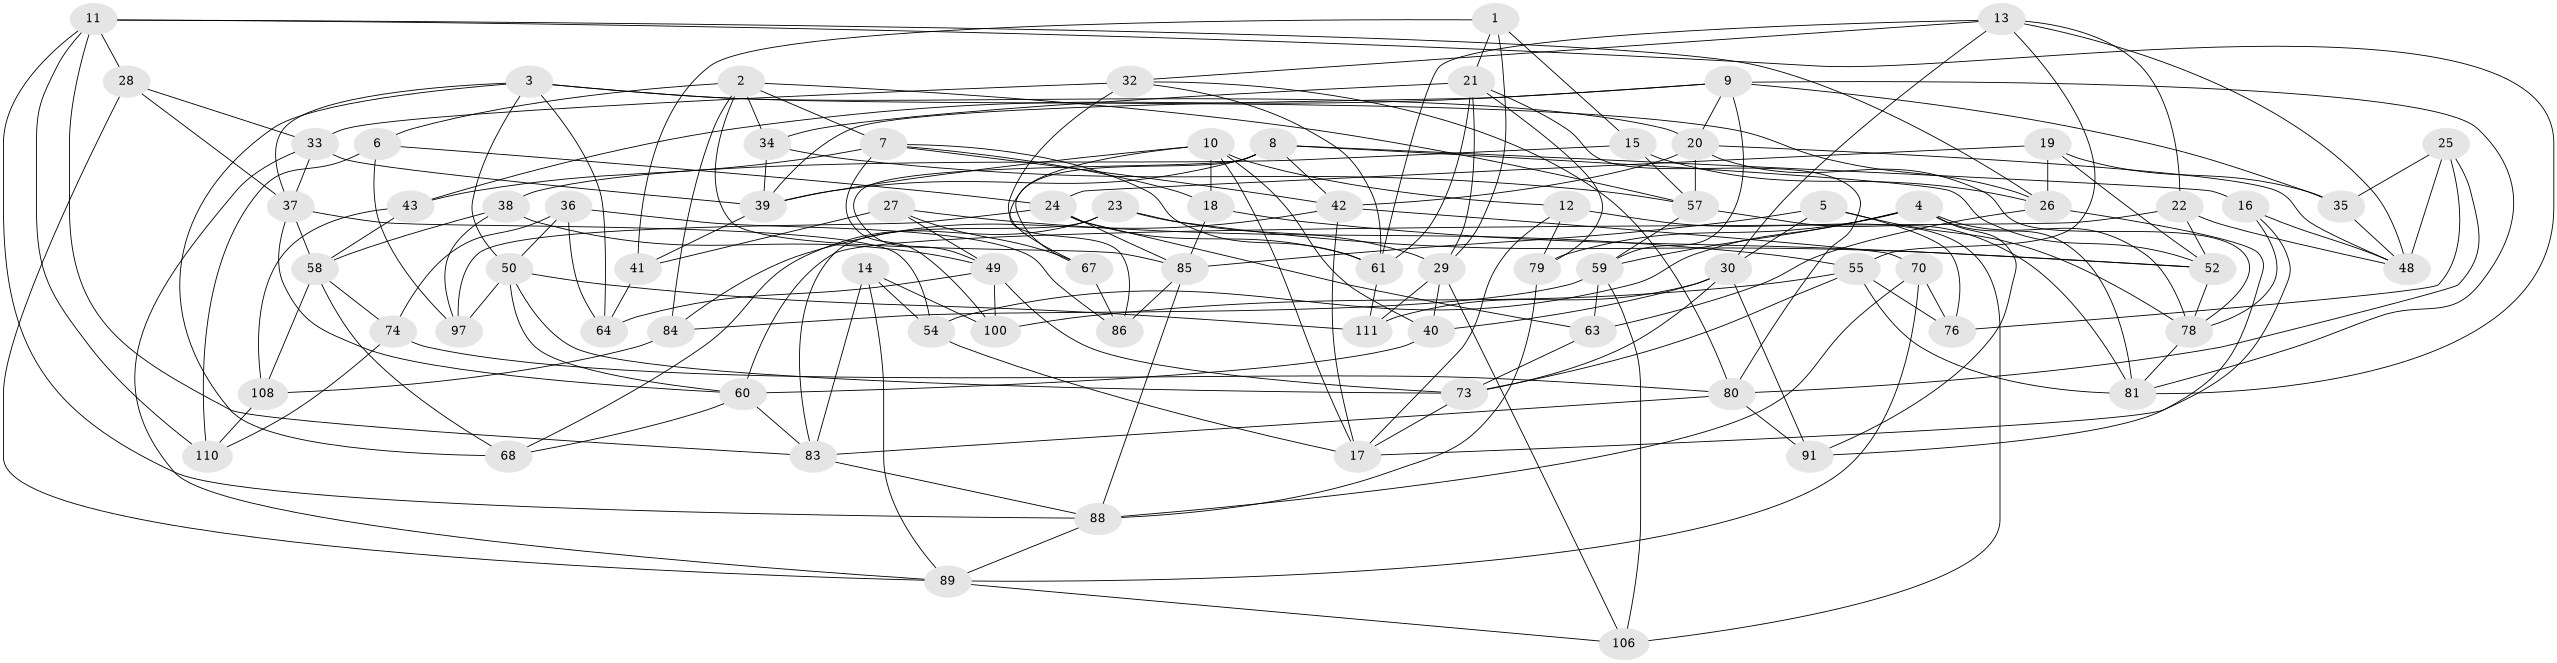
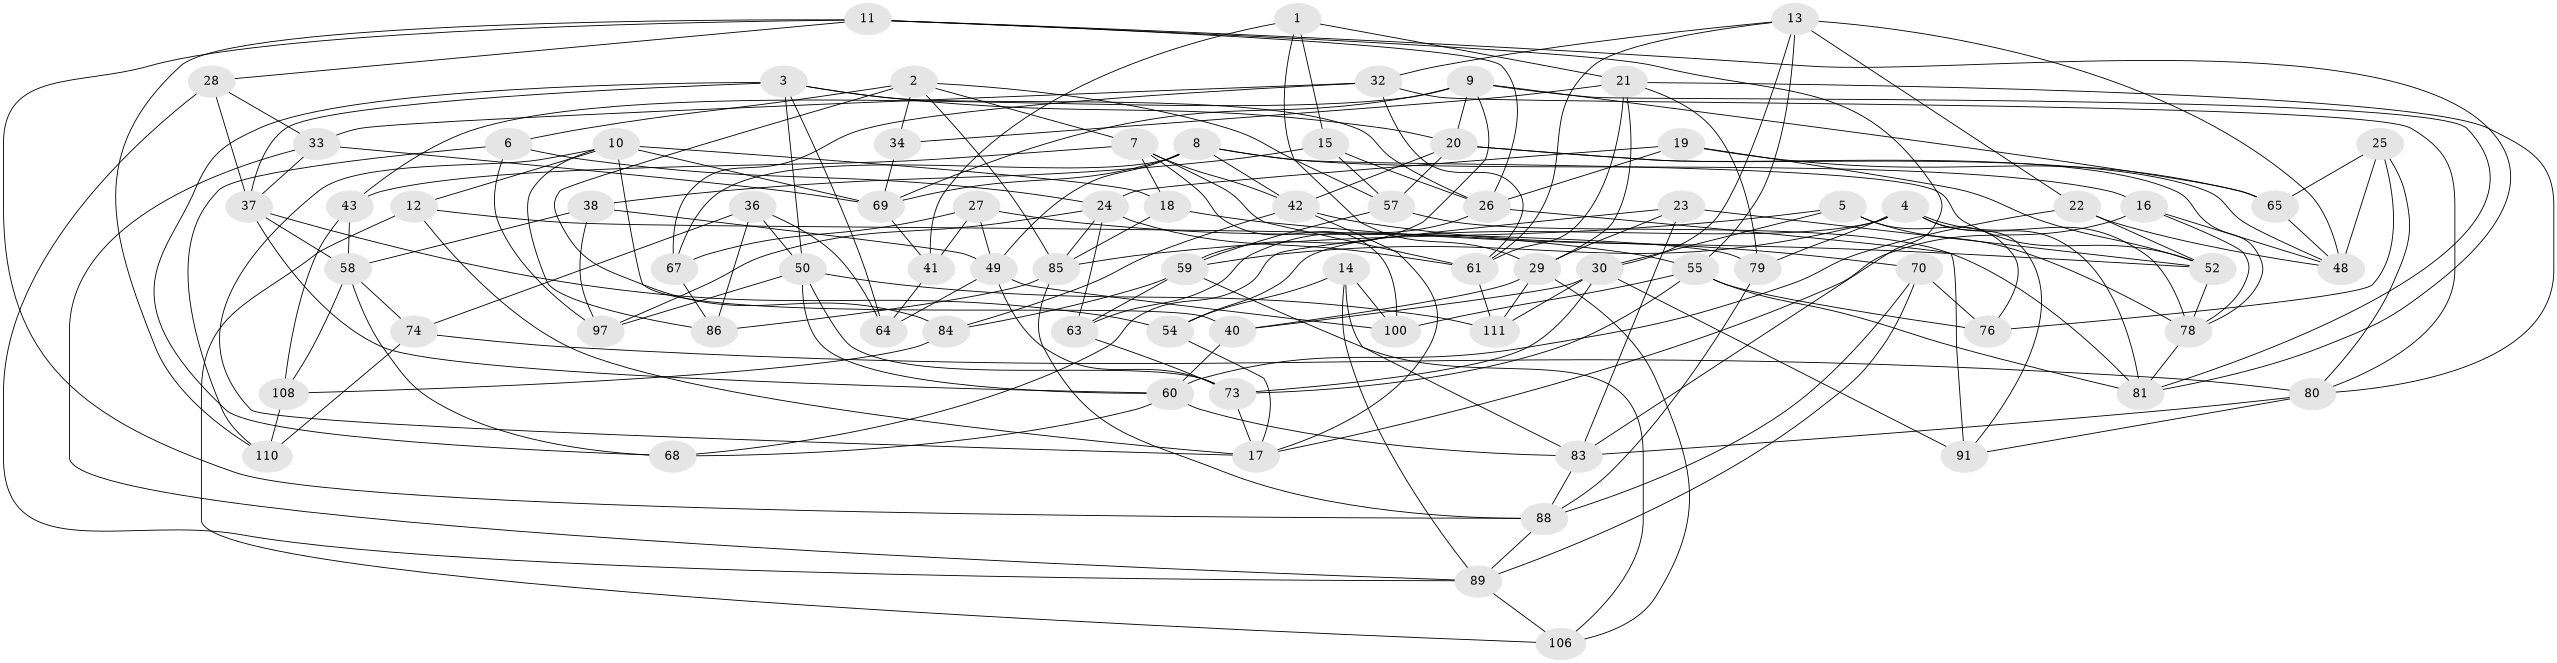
(1431, 179) -> none
(763, 207) -> (881, 207)
(2341, 207) -> (2275, 207)
